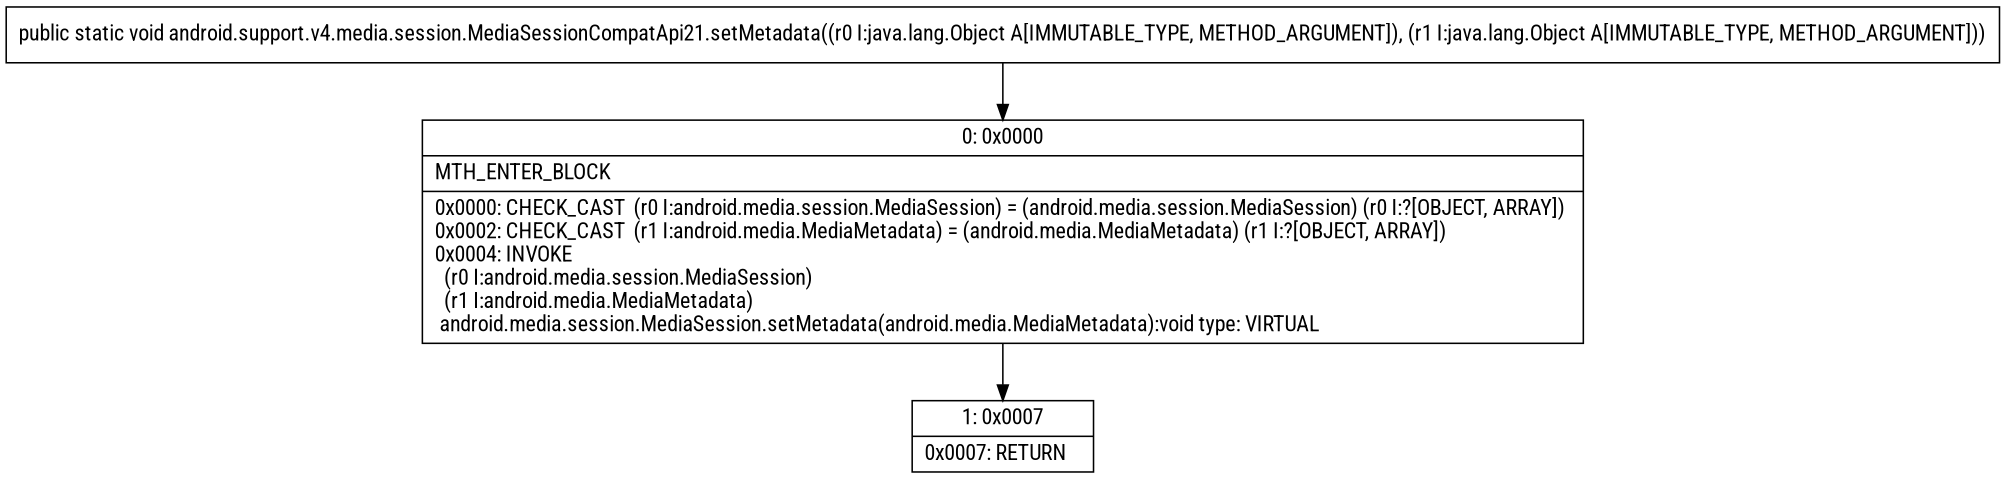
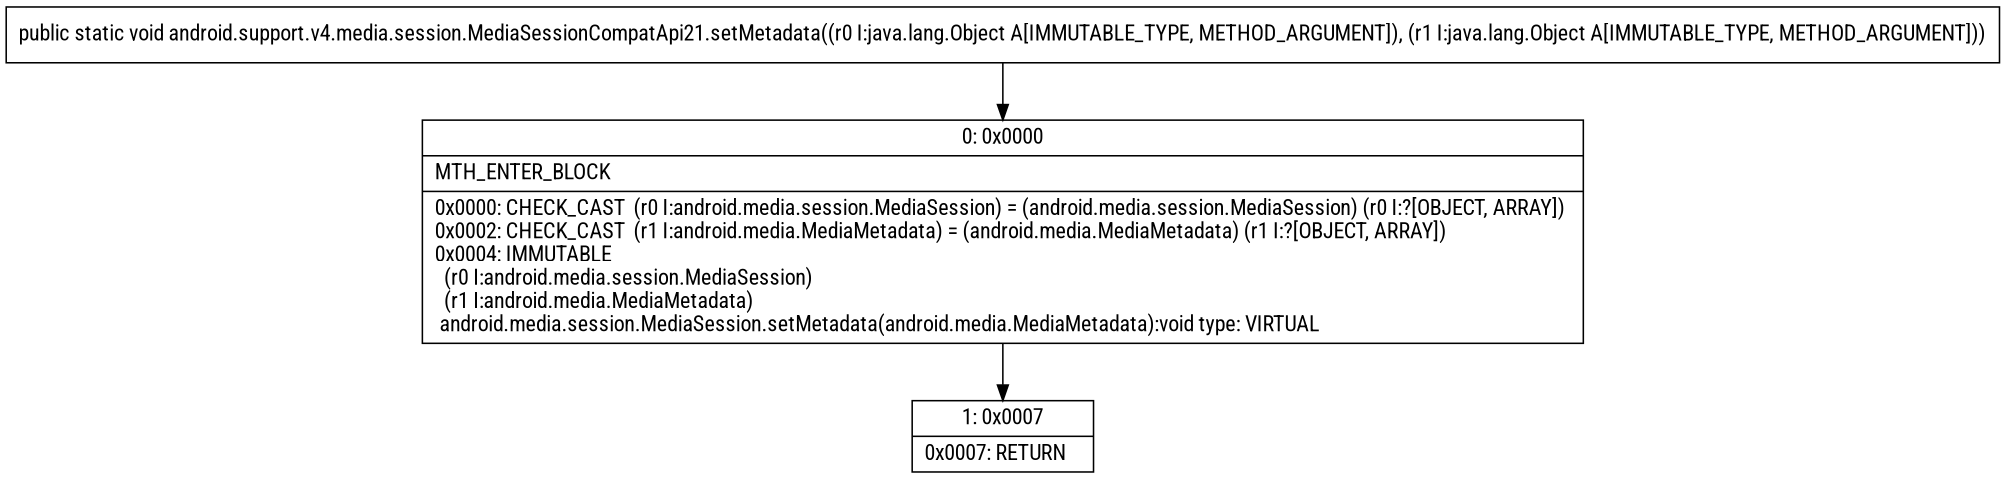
(508, 255) -> (529, 255)
